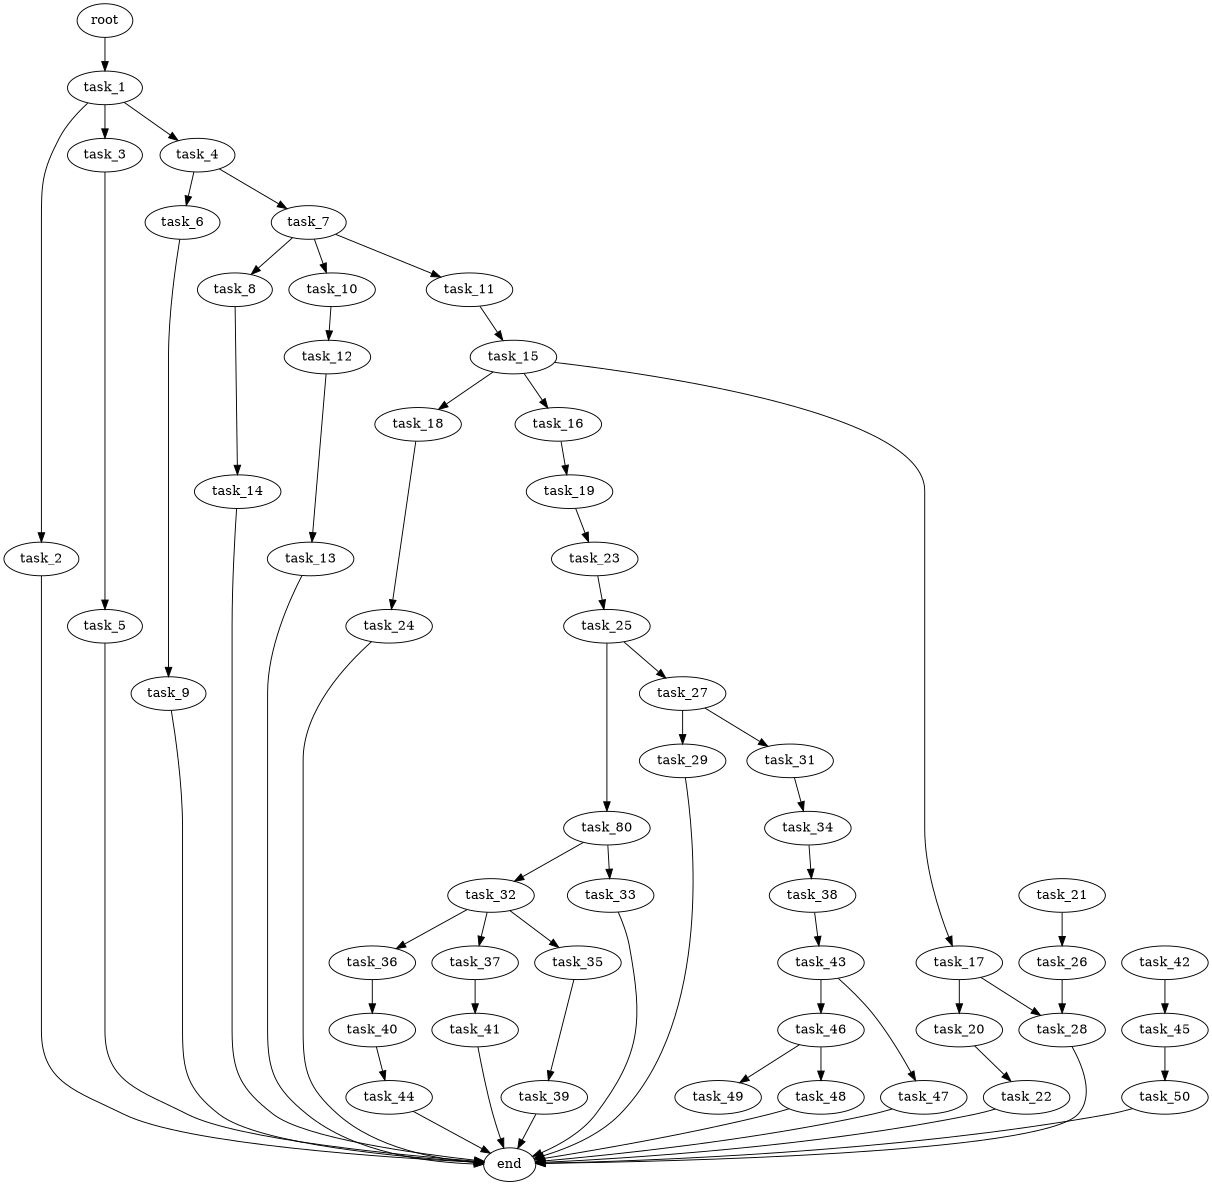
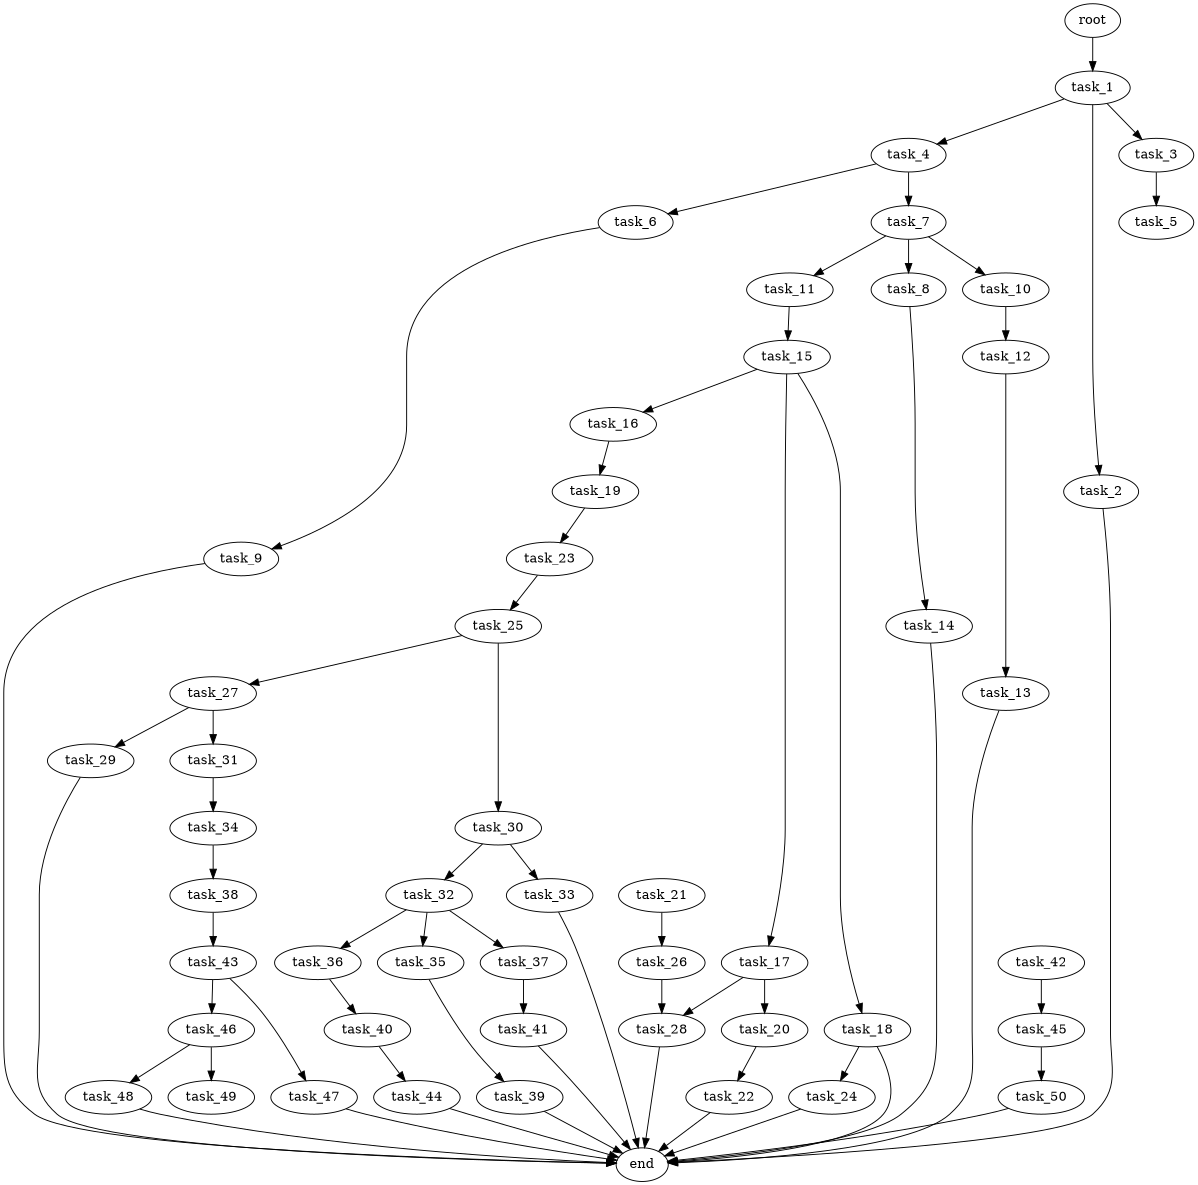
(607, 828) -> (498, 828)
(106, 1046) -> (878, 1118)
